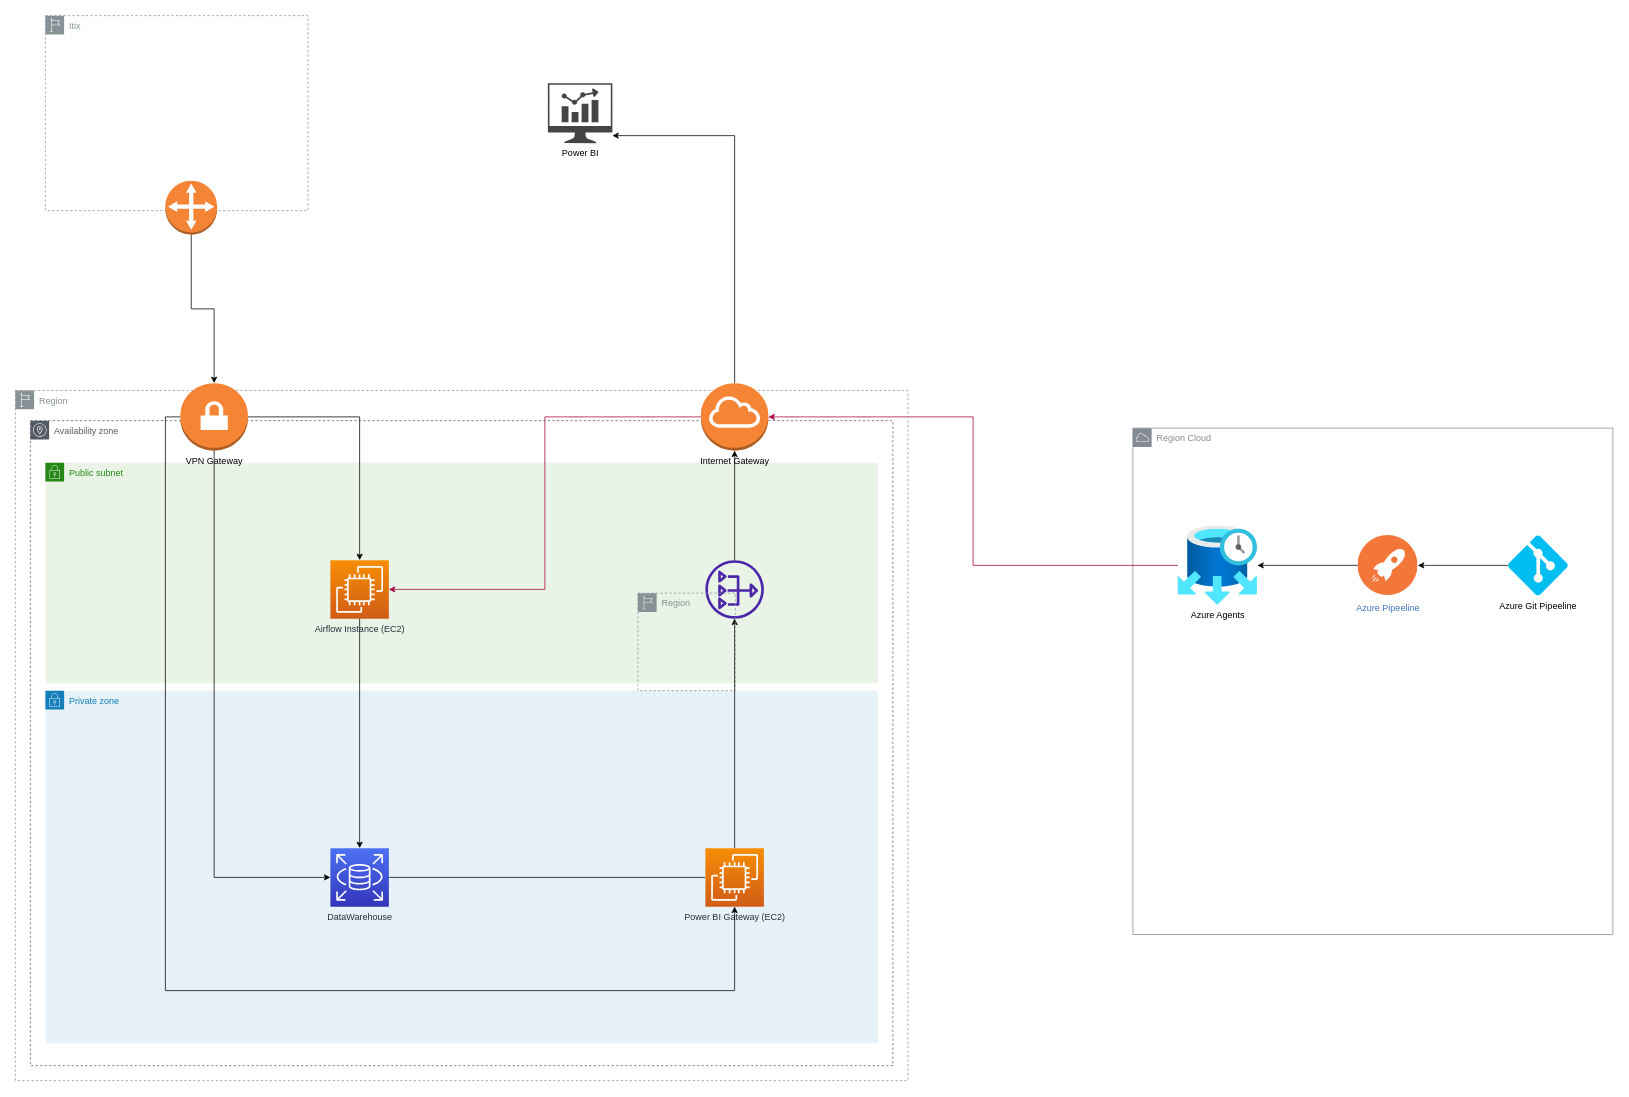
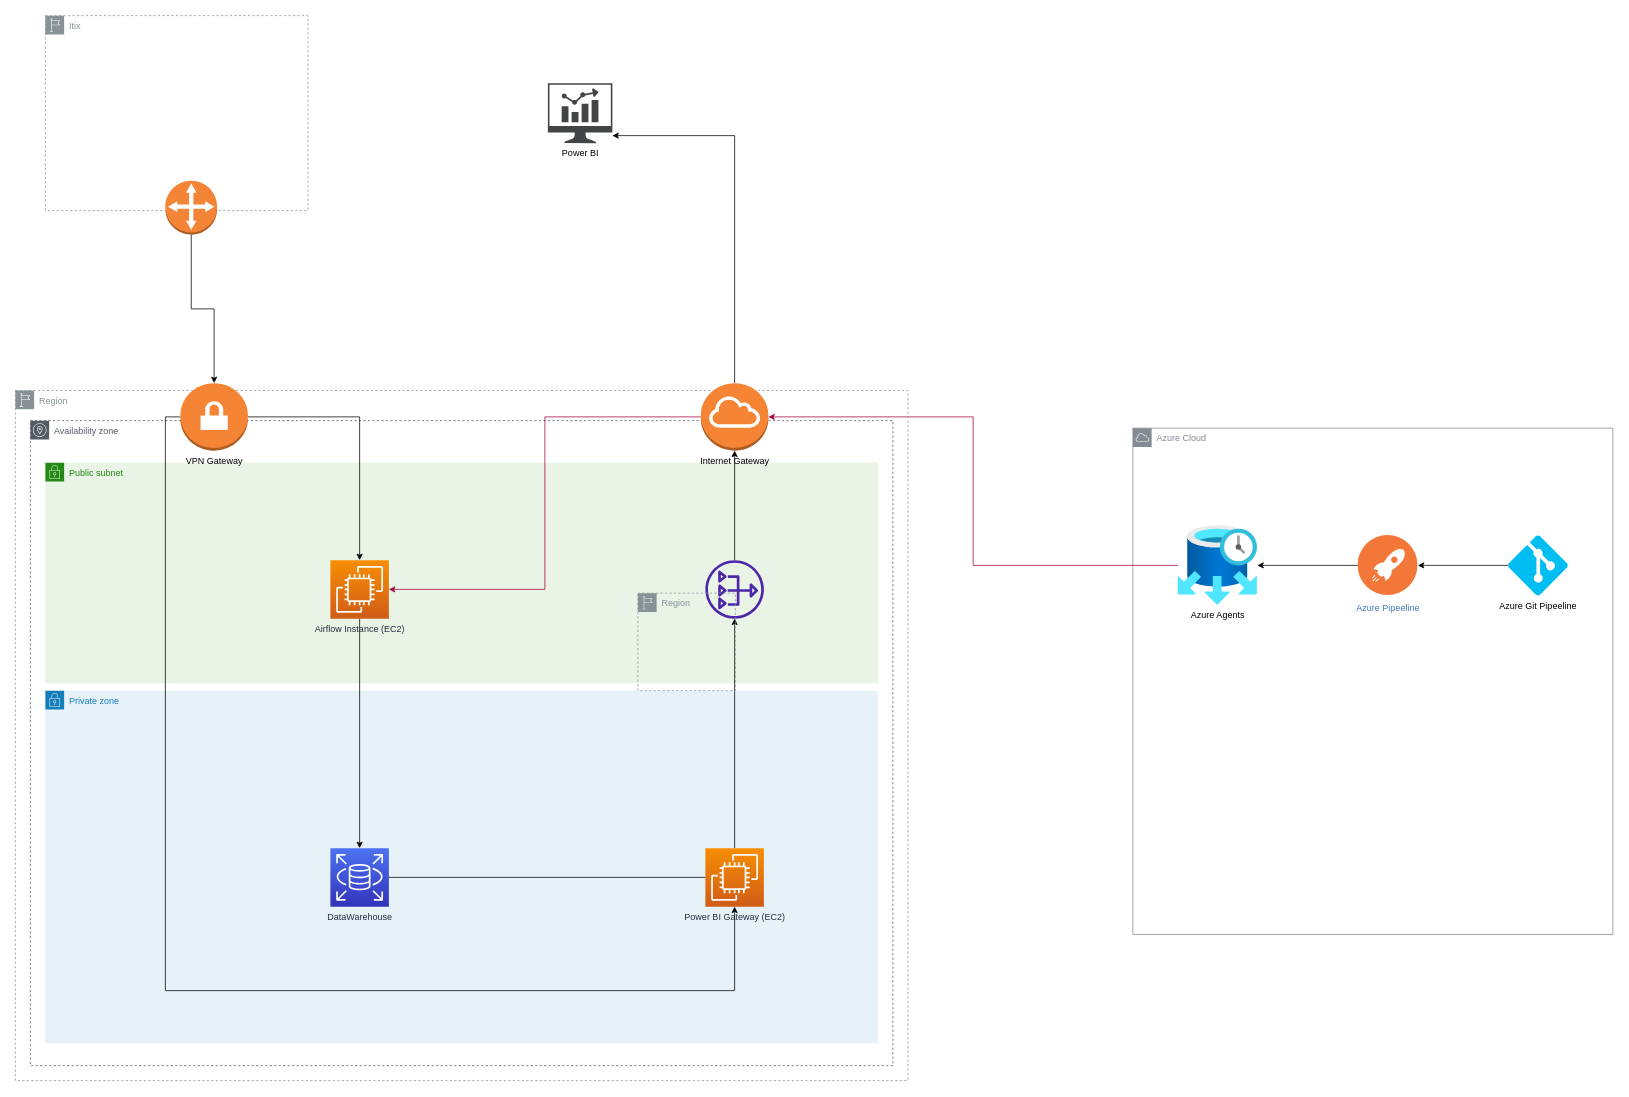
(1184, 439) -> (1182, 439)
(268, 877) -> none
